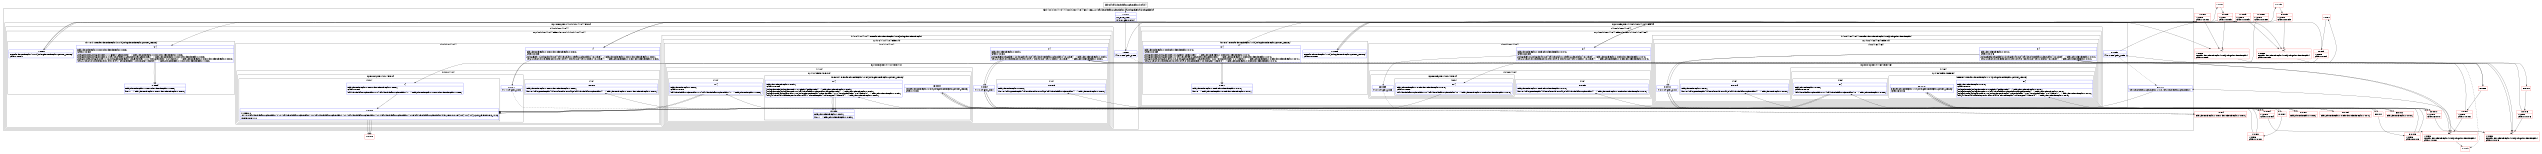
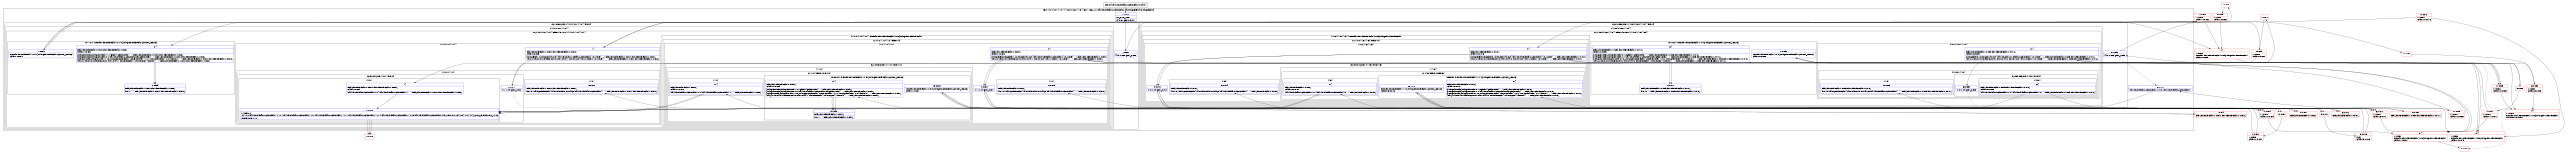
(2264, 57) -> (2514, 118)
(1877, 64) -> (2248, 108)
(2526, 89) -> none
(2409, 137) -> (2359, 137)
